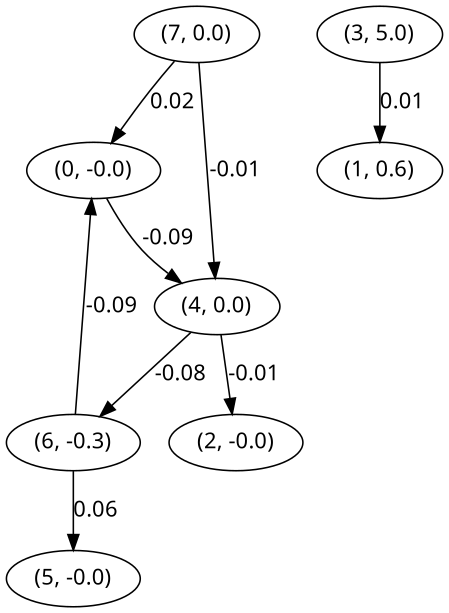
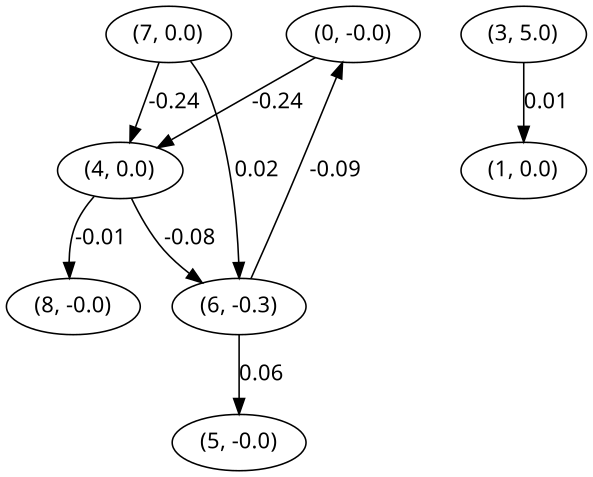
(147, 95) -> (227, 158)
(236, 170) -> (175, 102)
(380, 170) -> (524, 170)
(169, 238) -> (278, 102)
(236, 443) -> (73, 307)
